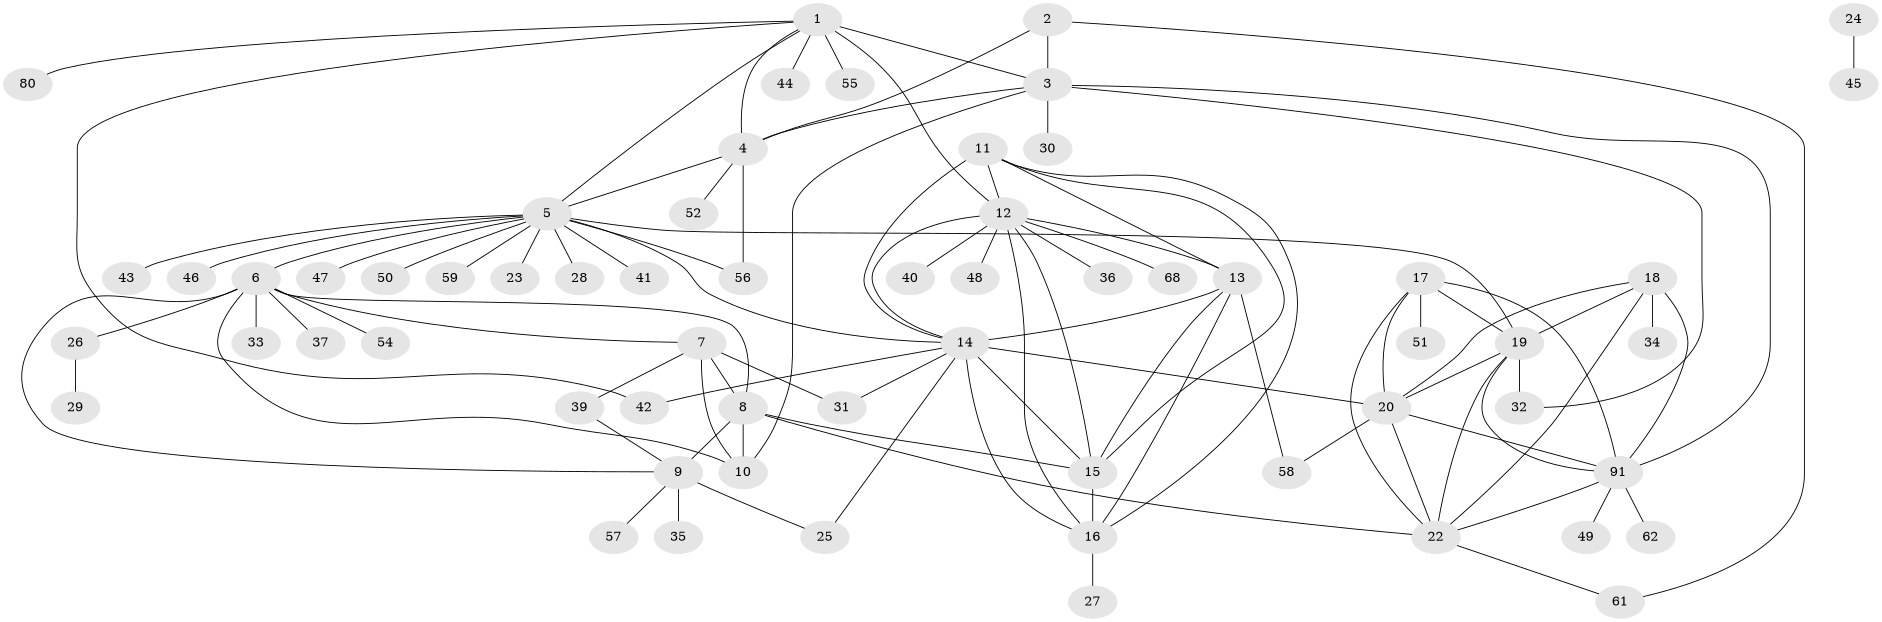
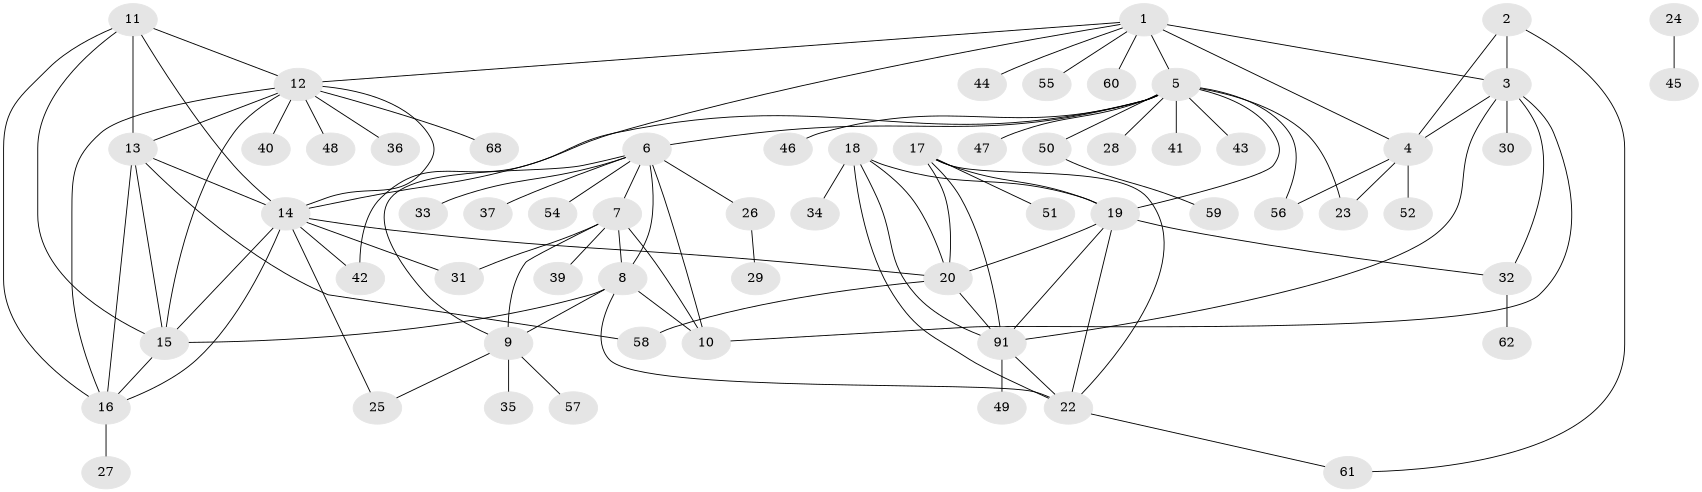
(28, 84) -> (1112, 84)
(645, 182) -> (1376, 181)
(499, 246) -> (1140, 185)
(634, 443) -> (532, 259)
(1411, 473) -> none
(1635, 505) -> (1507, 313)
